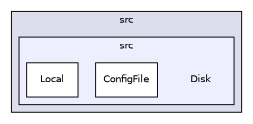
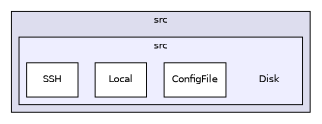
none -> (52, 80)
